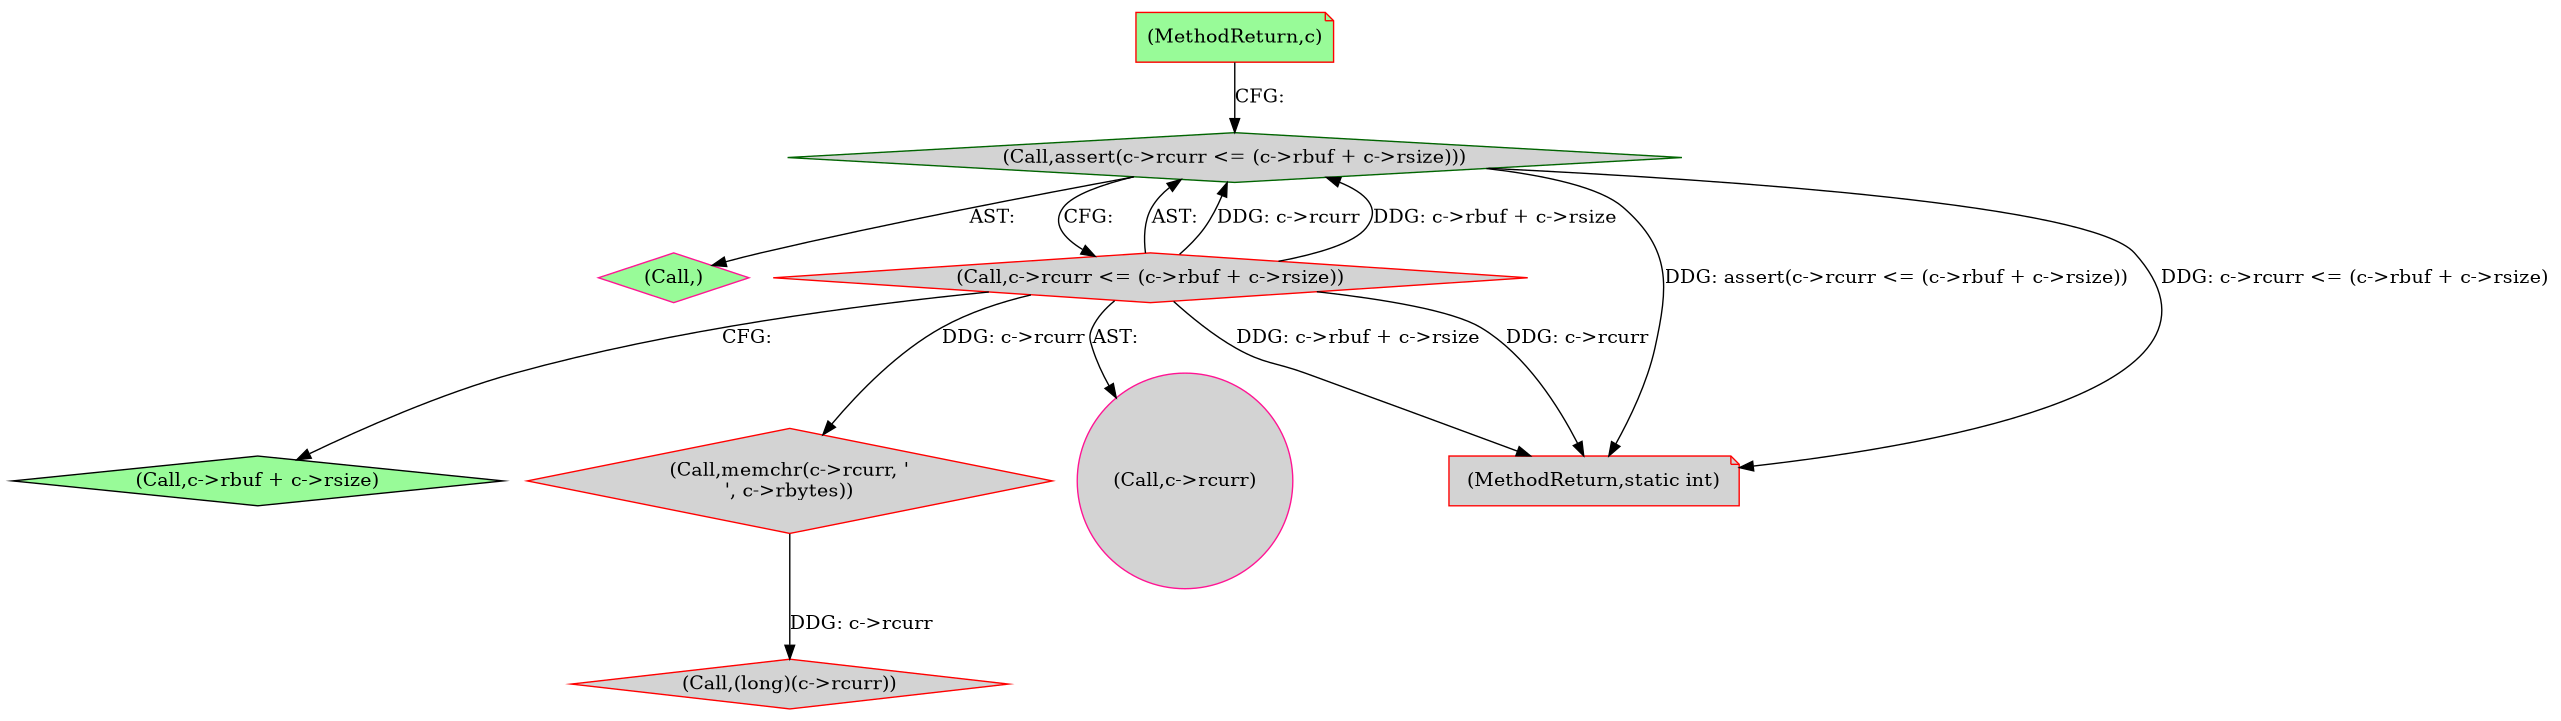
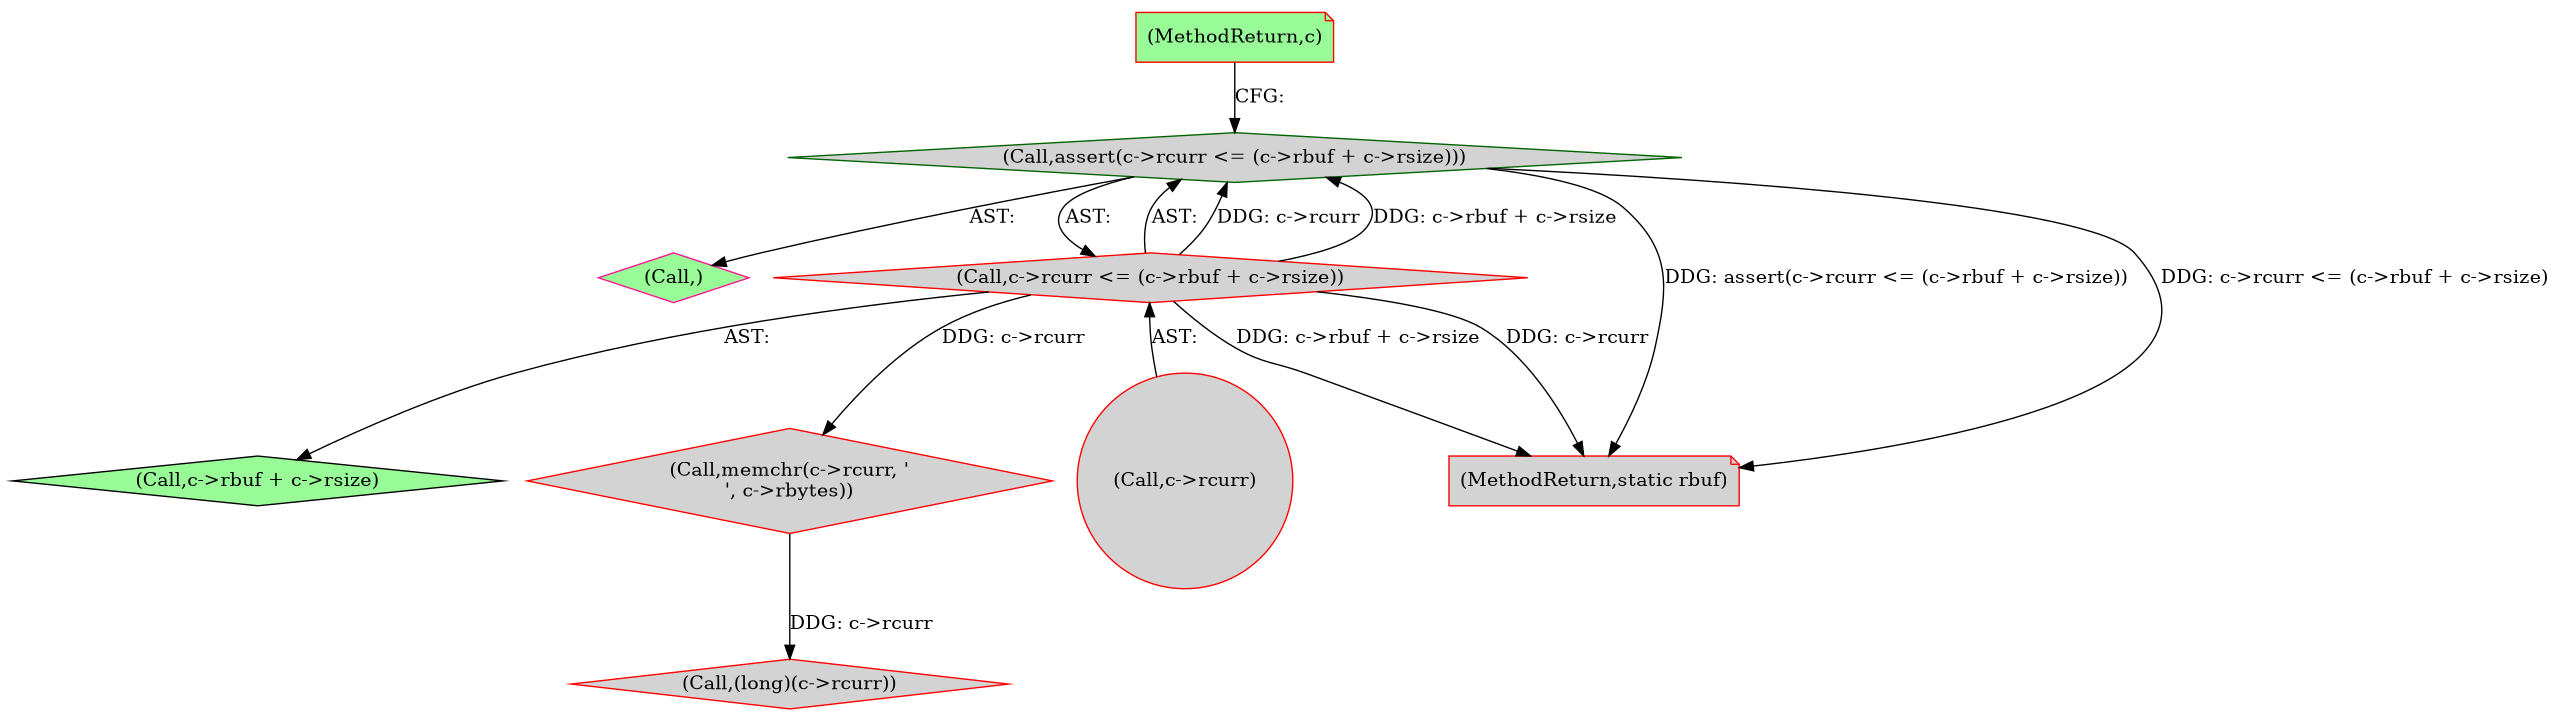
(1092, 218) -> (1092, 218)
(750, 338) -> (750, 338)
(1090, 341) -> (1152, 347)
(1185, 481) -> (1185, 481)
(1594, 481) -> (1594, 481)
